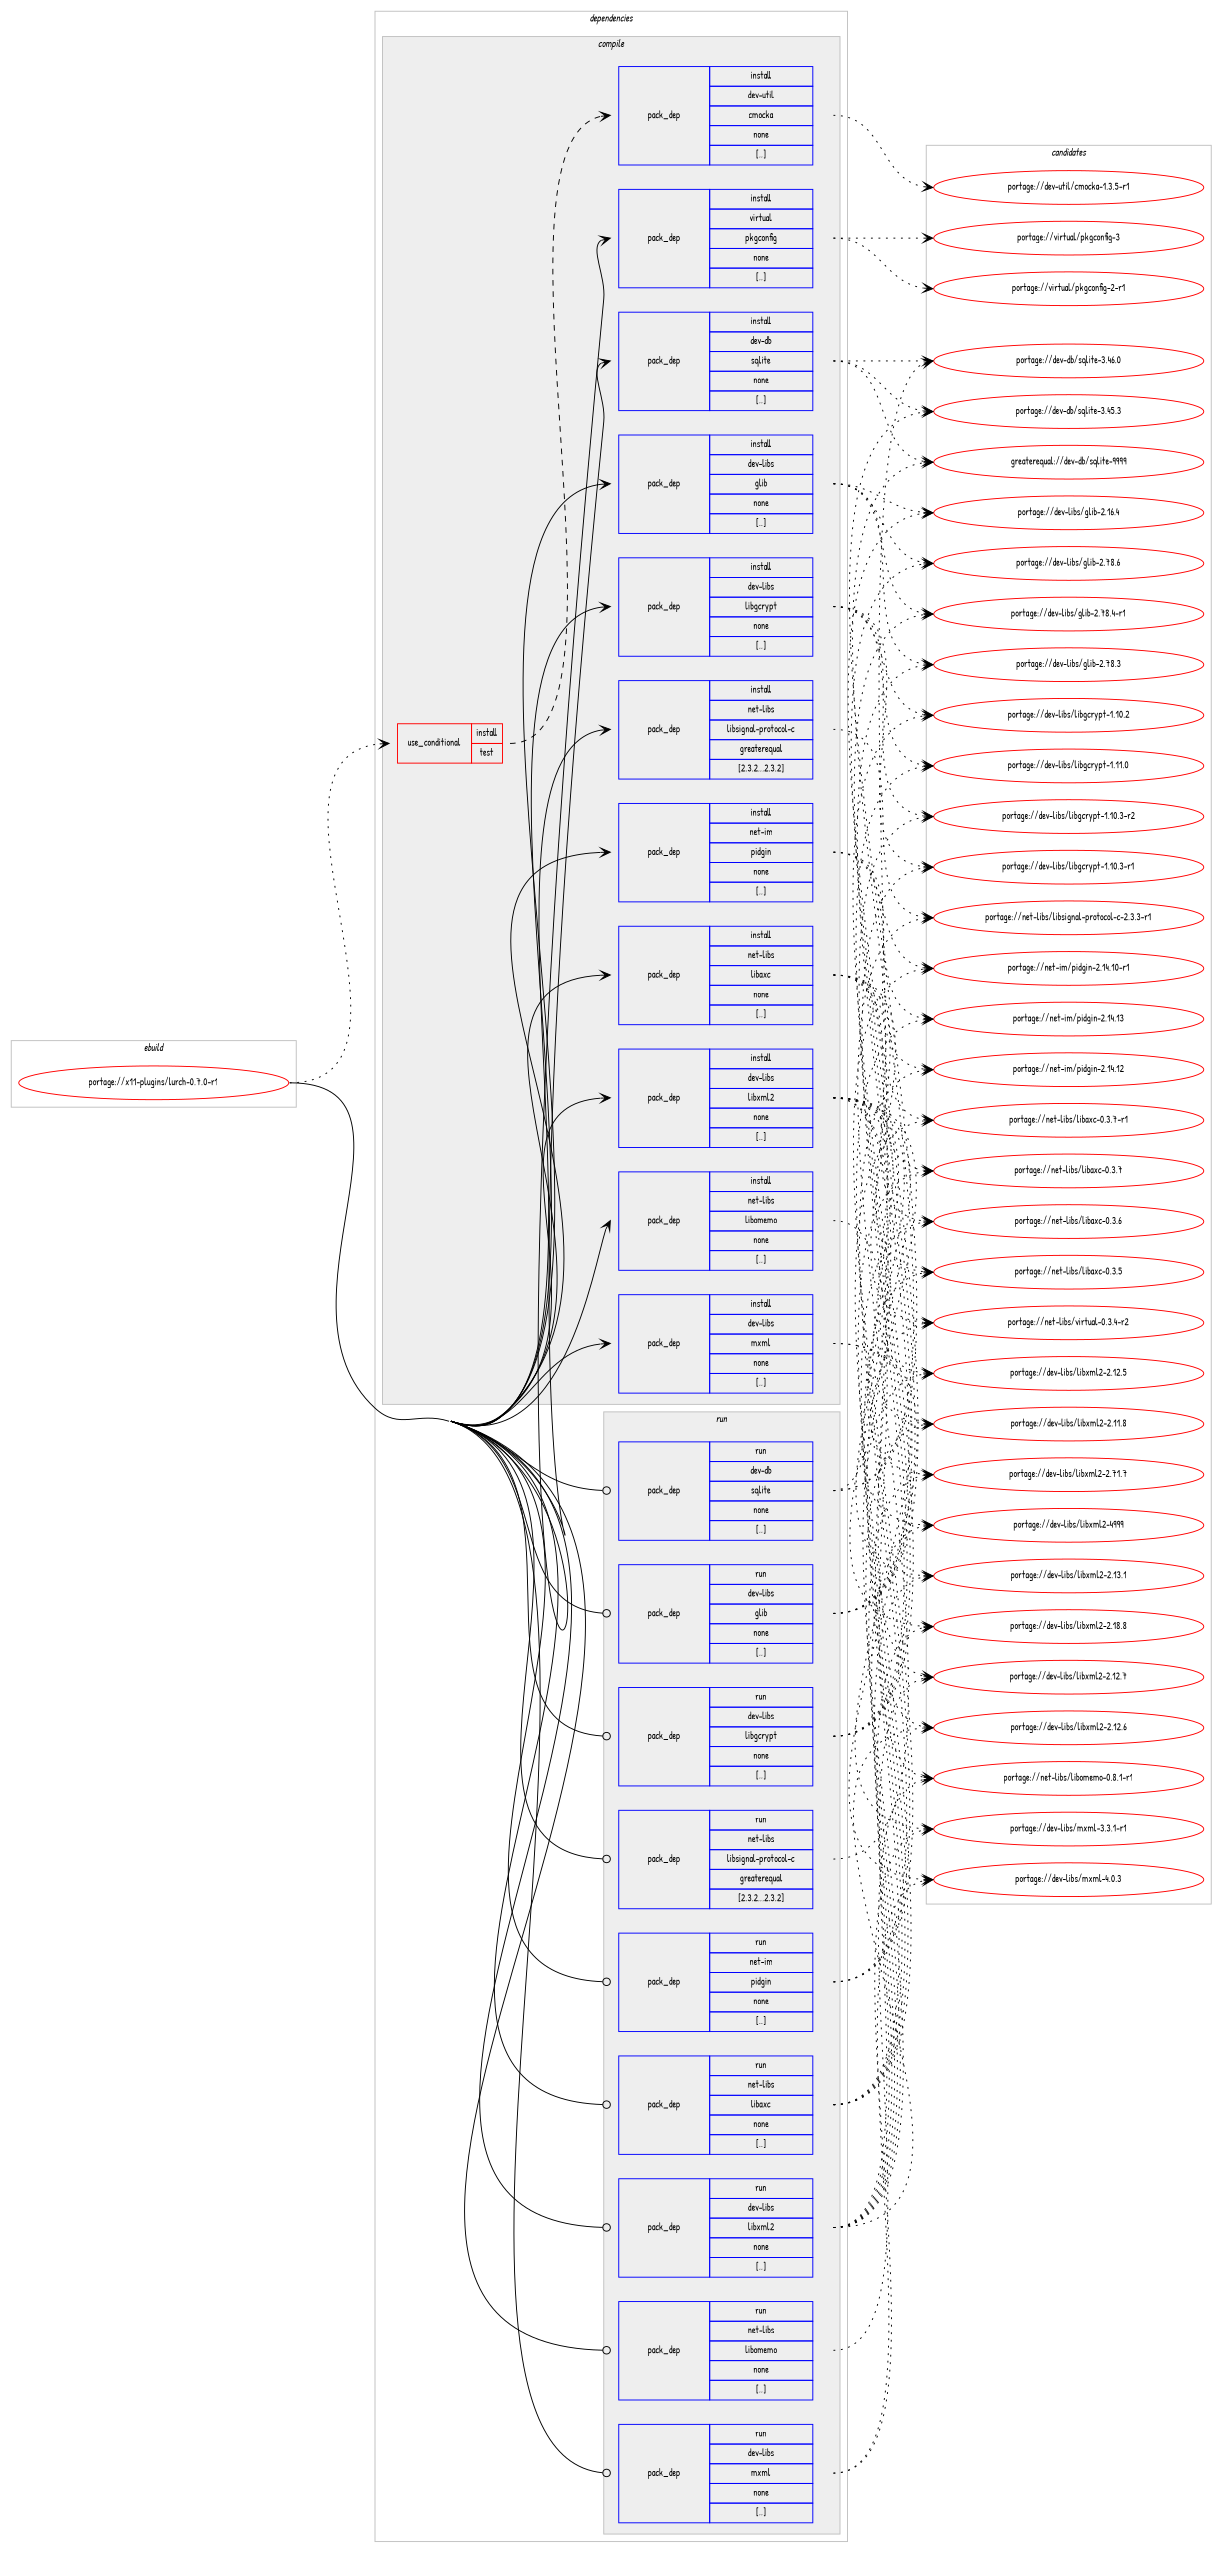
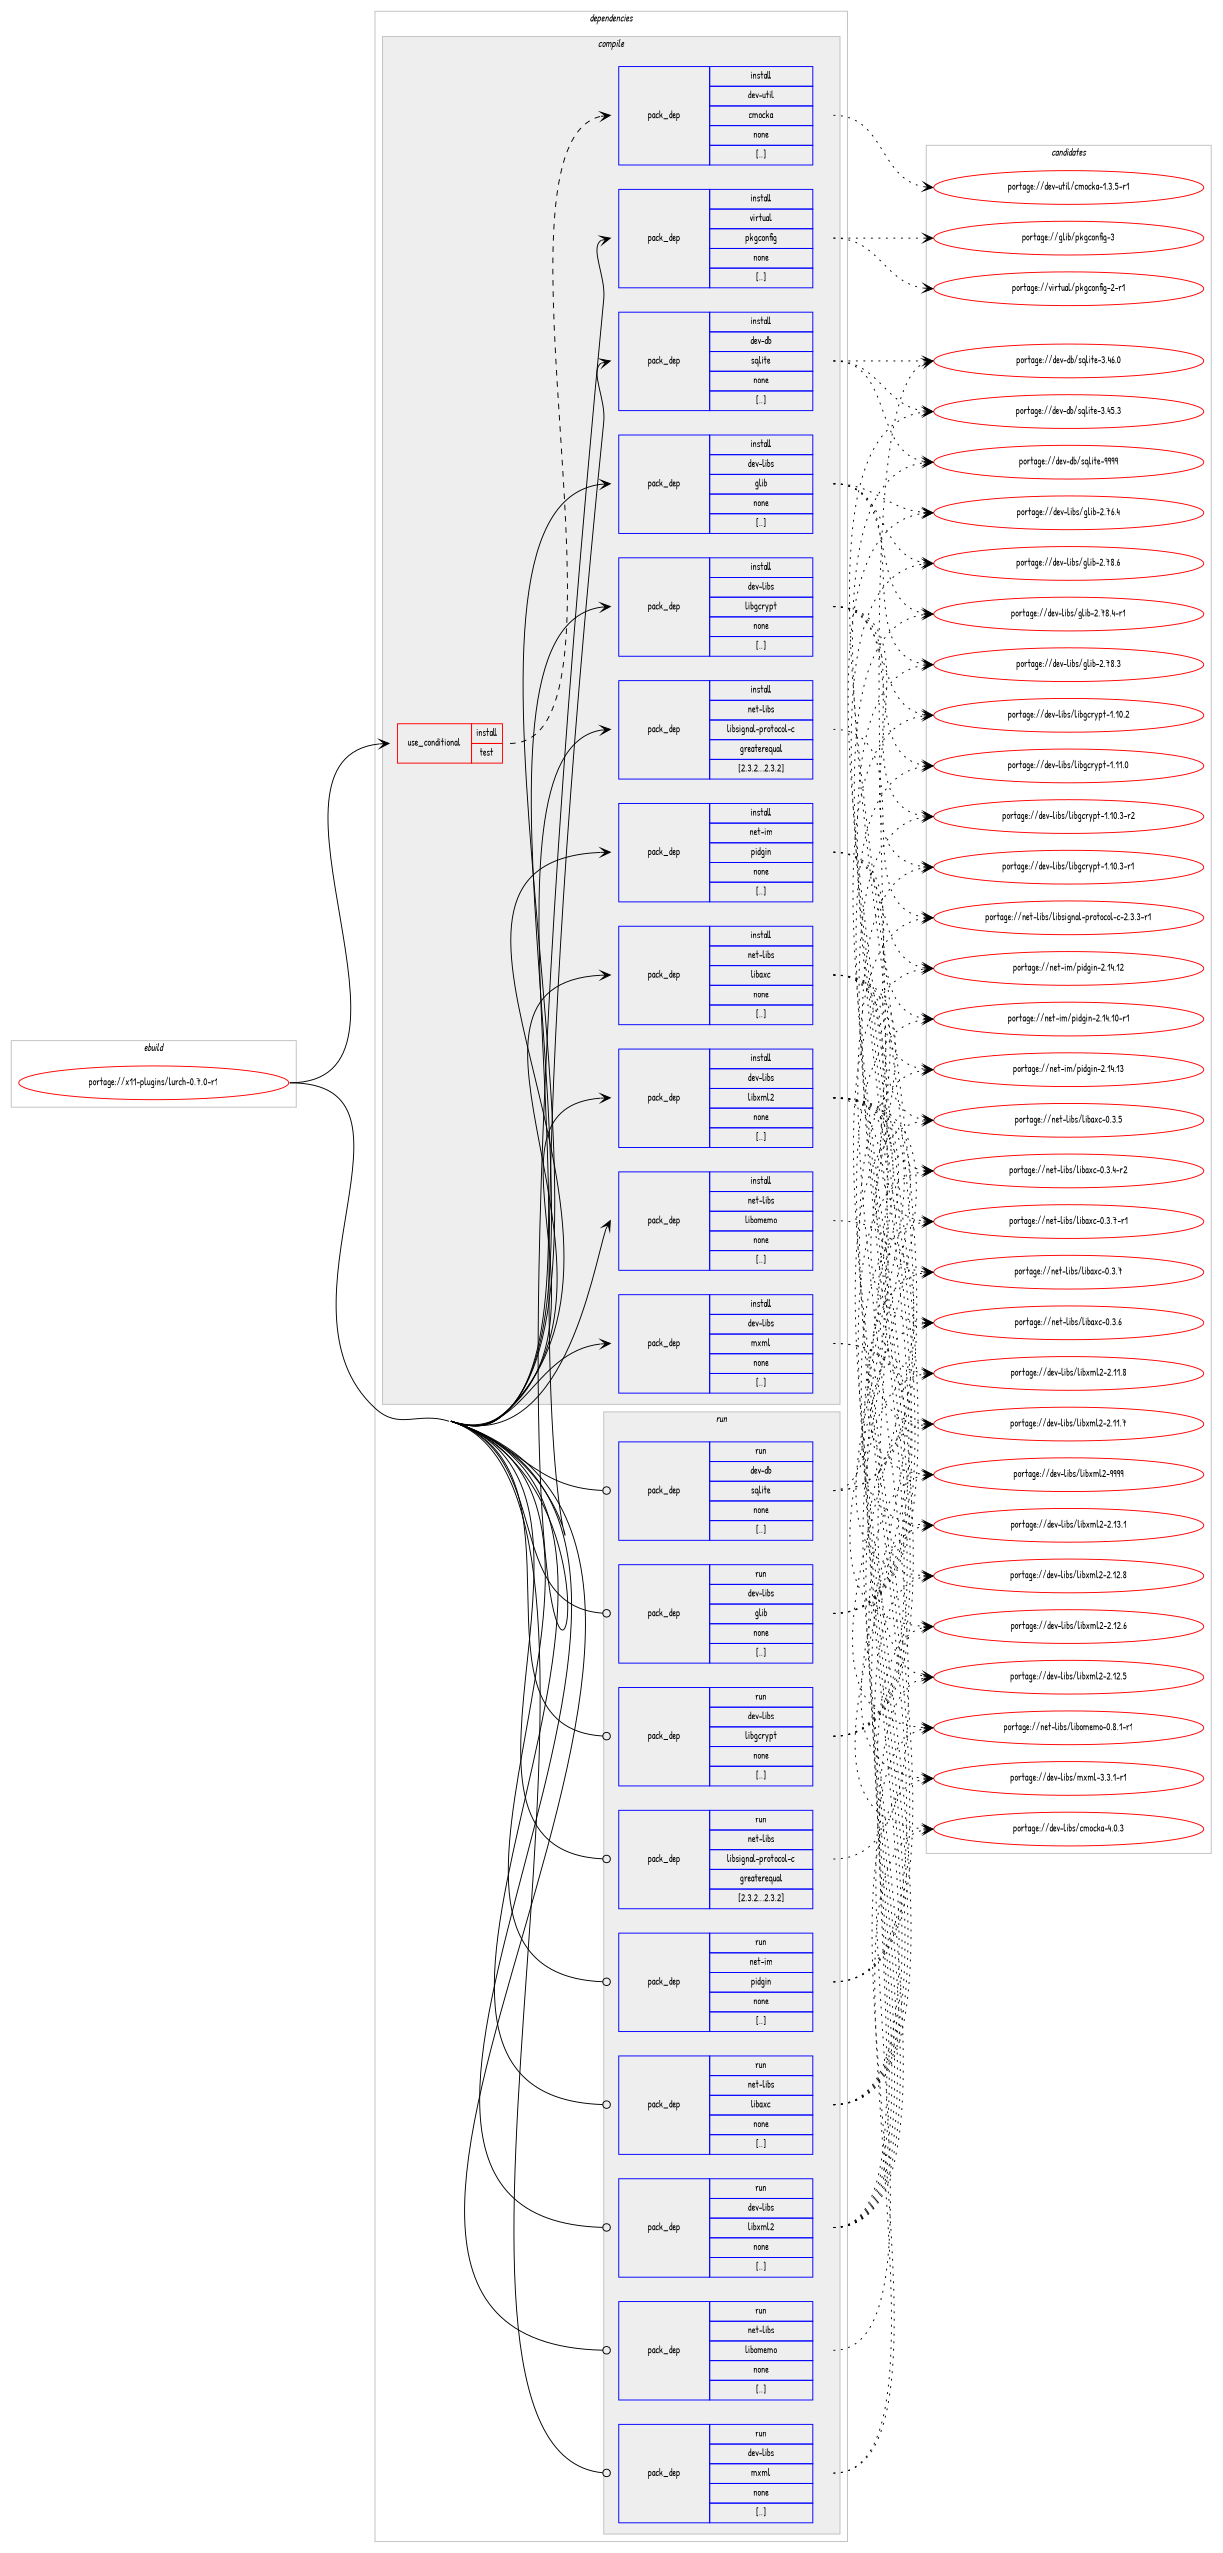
(1069, 238) -> (1069, 238)
(1069, 462) -> (1069, 462)
(1069, 513) -> (1069, 513)
(340, 918) -> (340, 918)
(1069, 1323) -> (1069, 1171)
(1069, 1475) -> (1069, 1424)
(1069, 1525) -> (1069, 1475)
(1069, 1627) -> (1069, 1576)
(1069, 1677) -> none
(1069, 1880) -> (1069, 1829)
